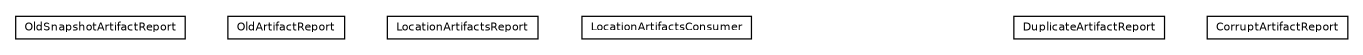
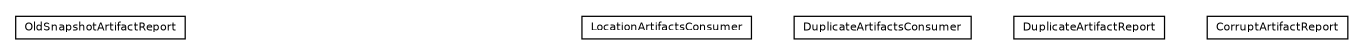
(286, 28) -> none
(463, 28) -> none
none -> (882, 28)
